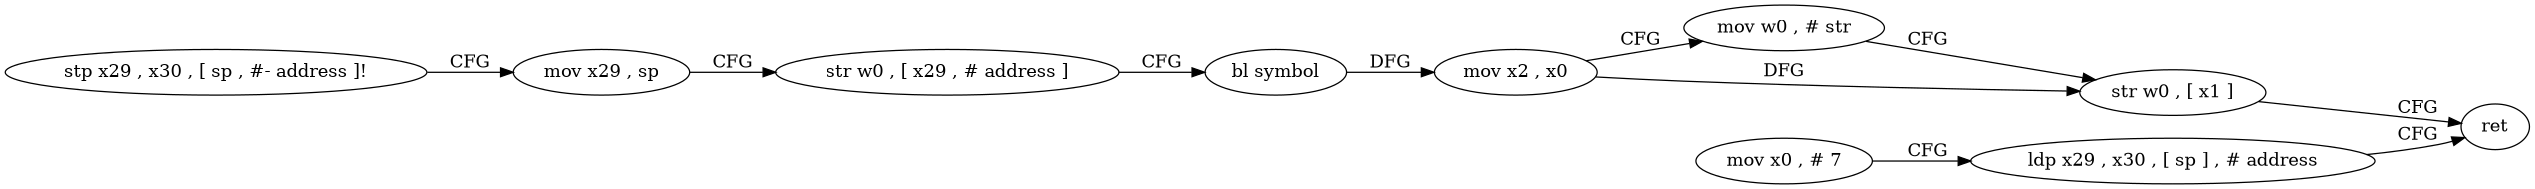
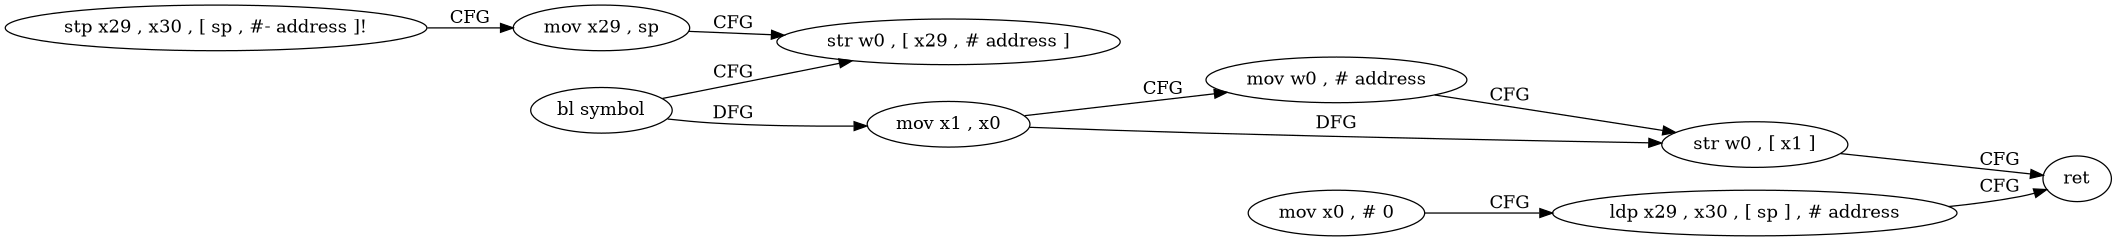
(1784, 28) -> (1336, 80)
(1155, 72) -> (751, 81)
(1516, 72) -> (949, 124)
(1784, 161) -> (1336, 213)
